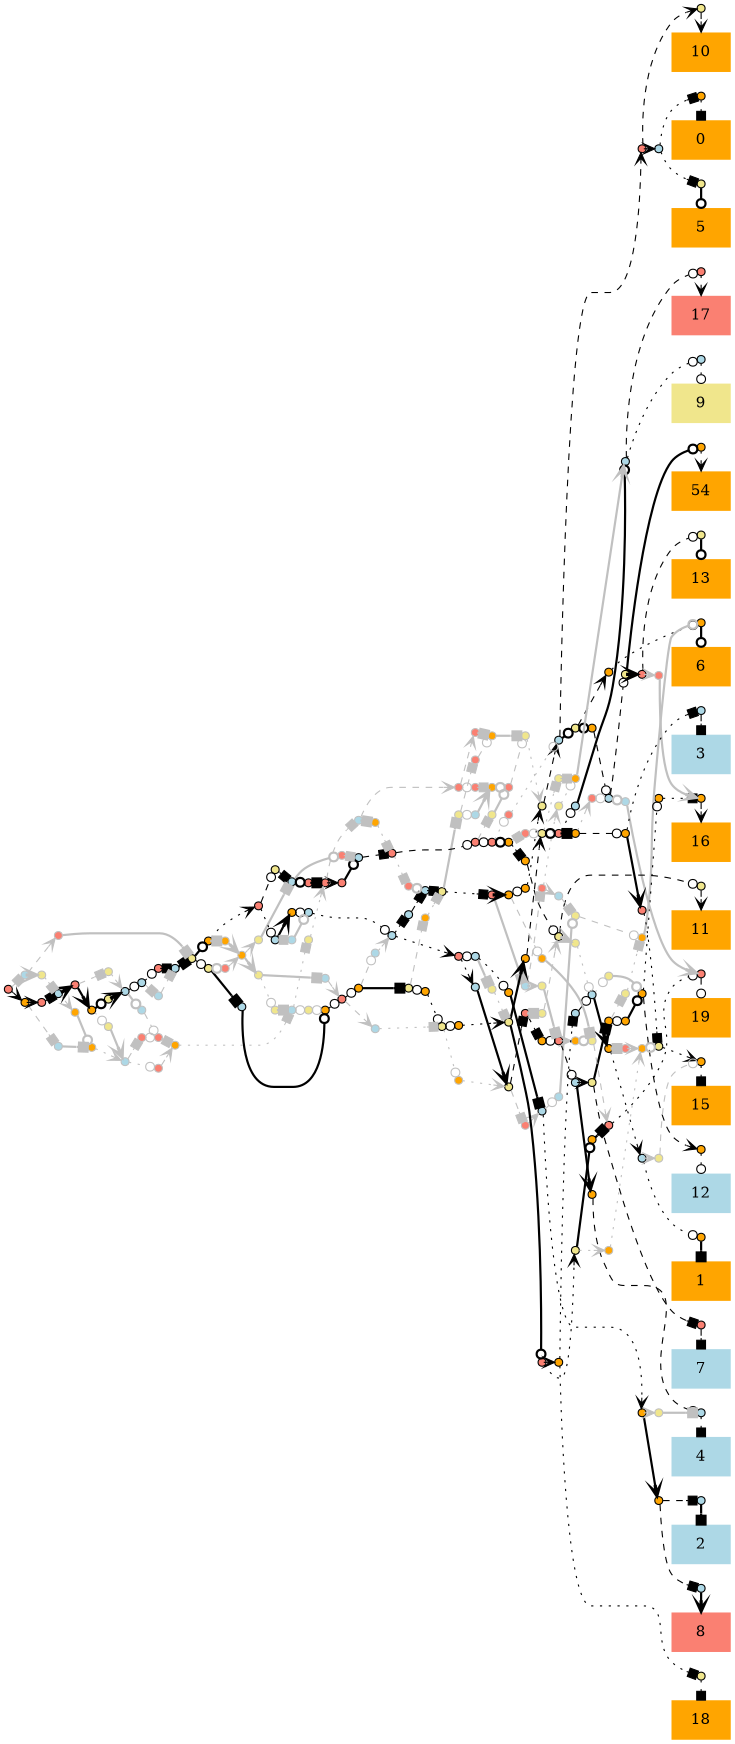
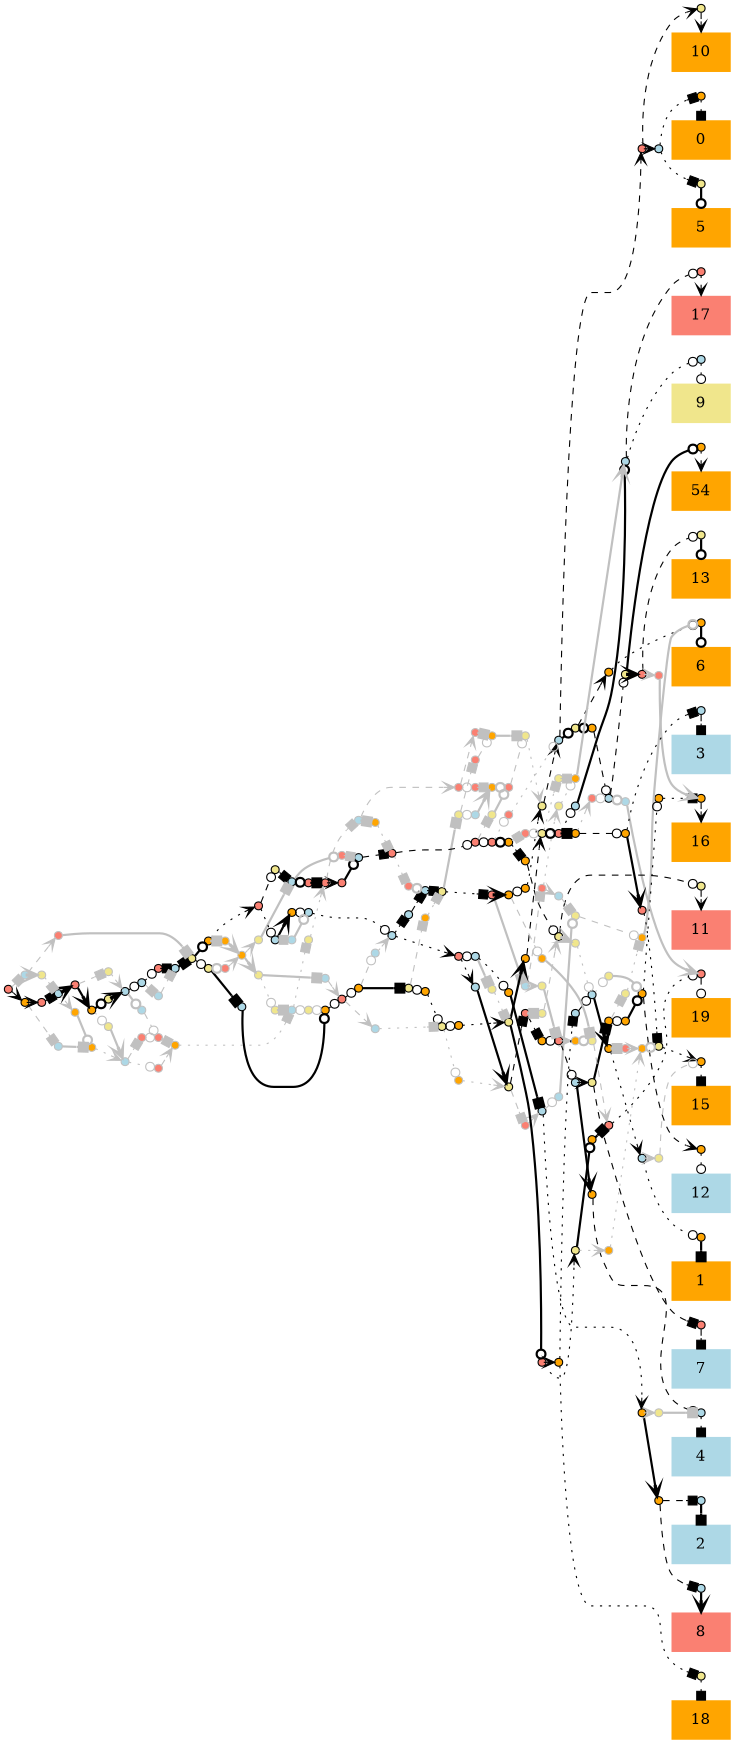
(701, 930) -> (701, 930)
